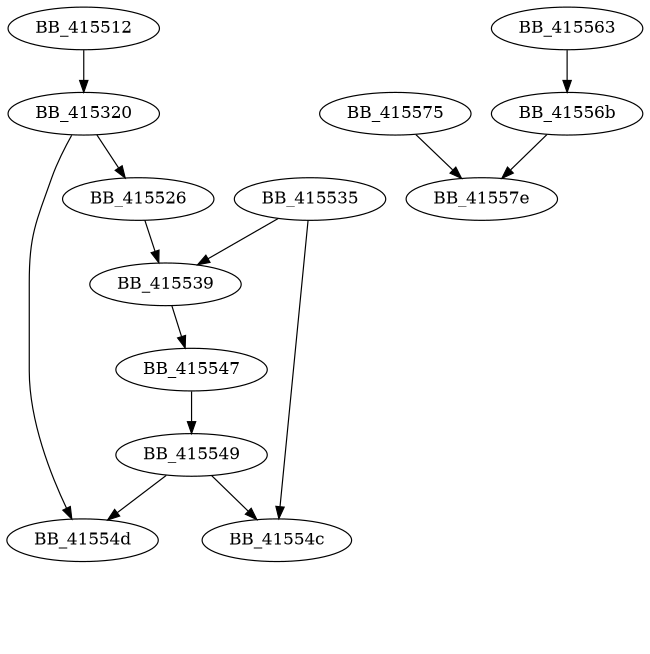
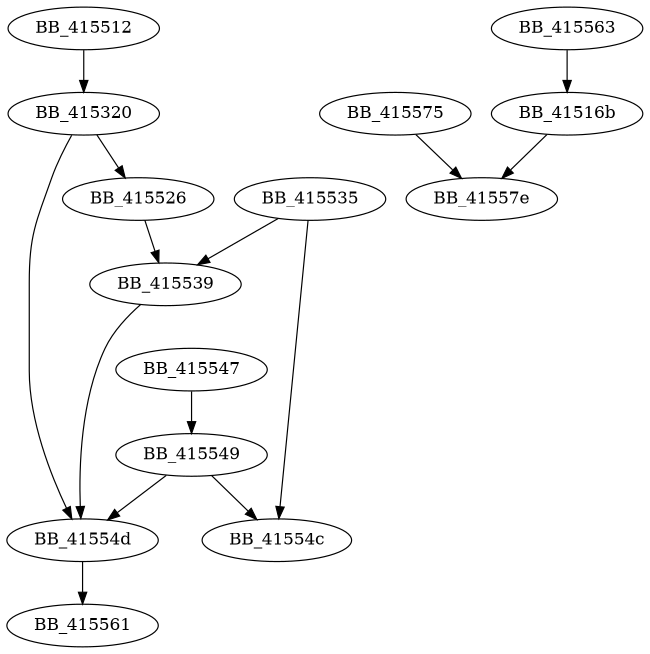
(567, 114) -> (567, 114)
(177, 321) -> (89, 398)
none -> (83, 626)
